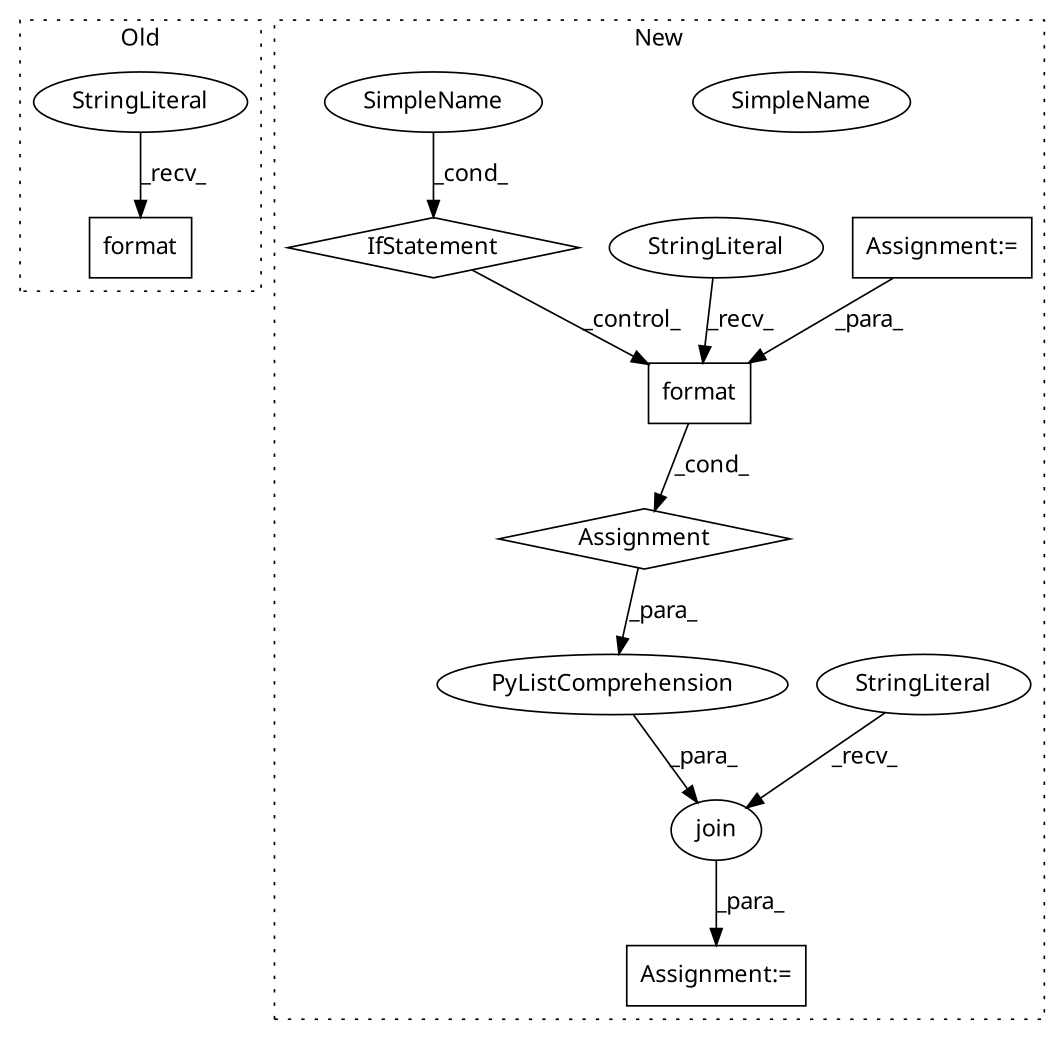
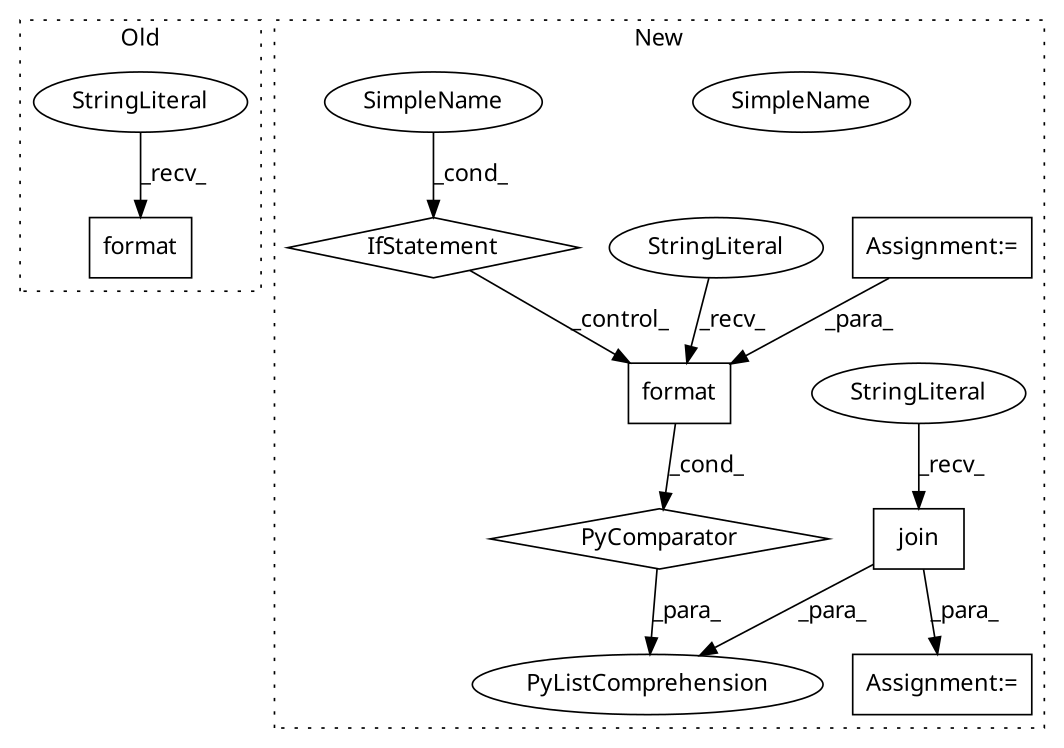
(644, 539) -> (659, 539)
(660, 752) -> (794, 606)
(716, 830) -> (919, 539)
